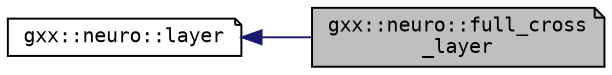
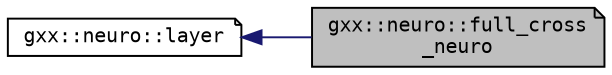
(458, 37) -> (458, 37)
